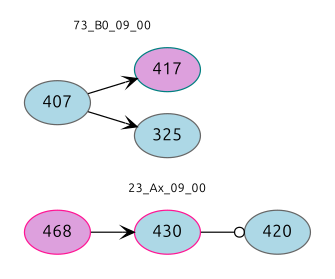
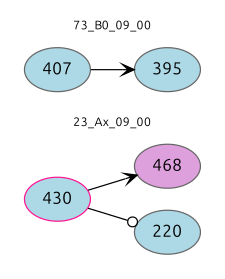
(167, 70) -> none
(167, 136) -> (167, 70)
(57, 232) -> (167, 166)
(106, 232) -> (107, 184)
(277, 232) -> (167, 232)
